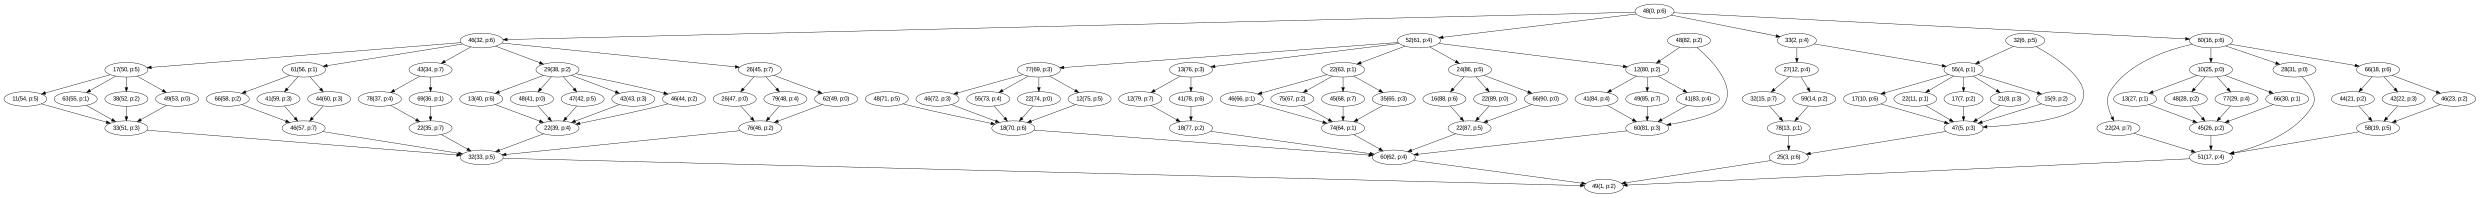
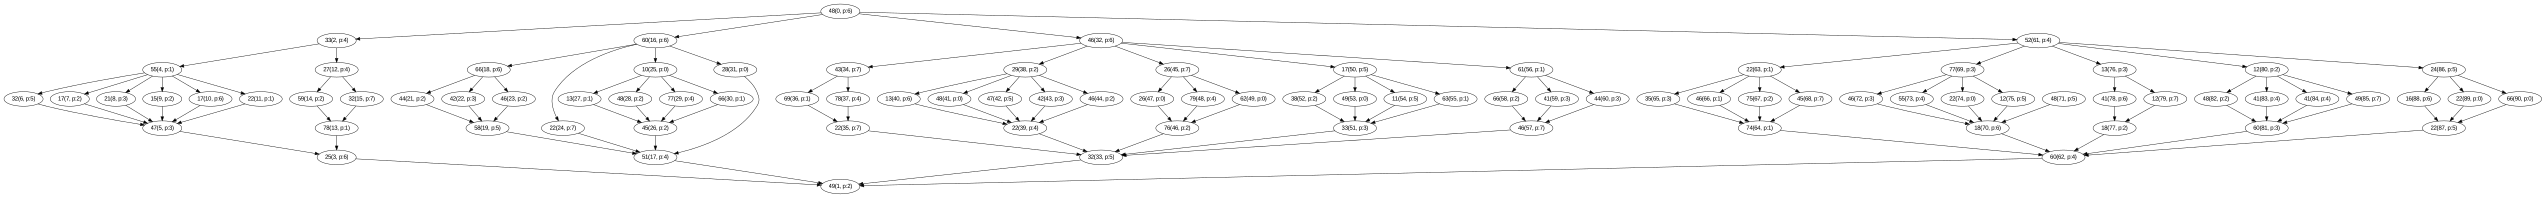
(1670, 54) -> (2243, 83)
(1996, 54) -> (93, 82)
